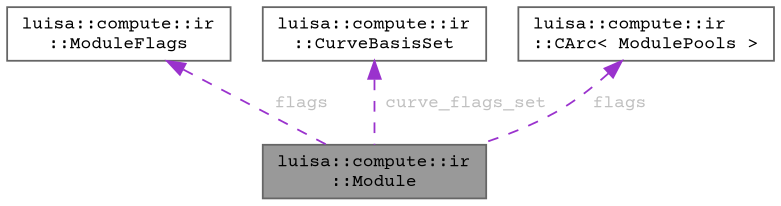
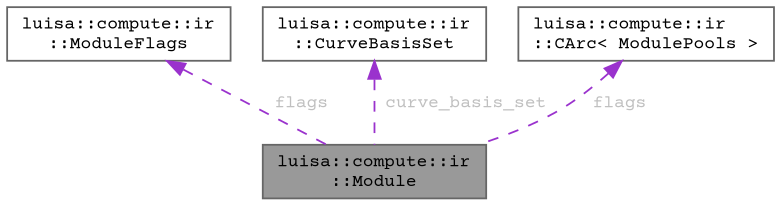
(461, 103) -> (461, 103)
